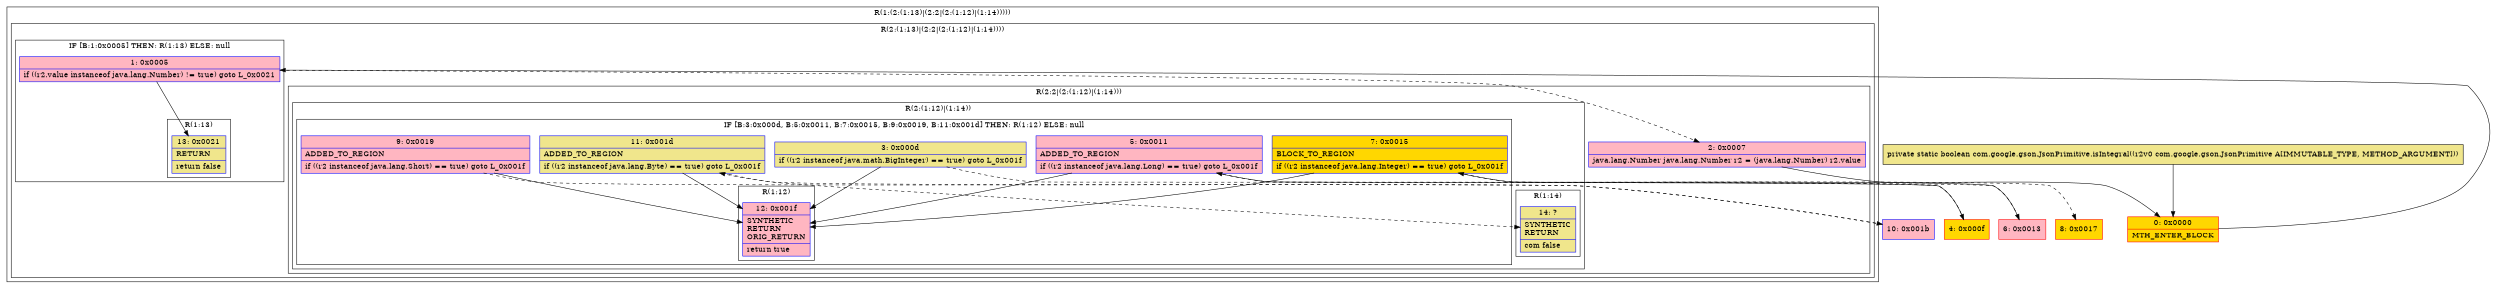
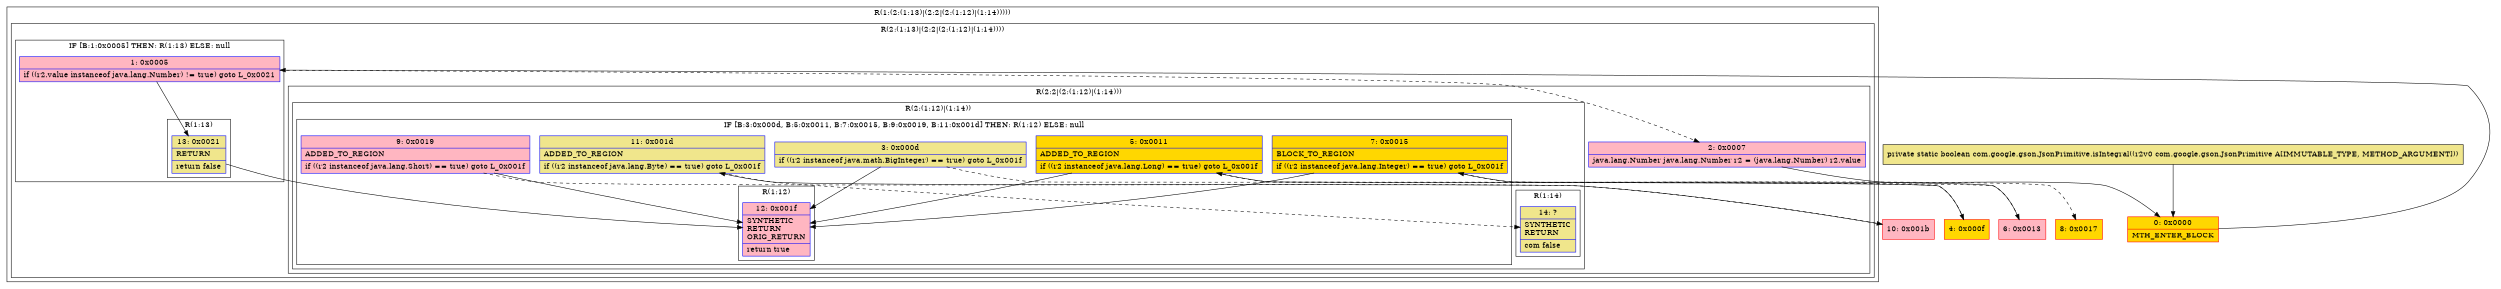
(1149, 155) -> (1149, 155)
(1305, 185) -> (1305, 185)
(710, 189) -> (480, 208)
(1908, 229) -> (1908, 229)
